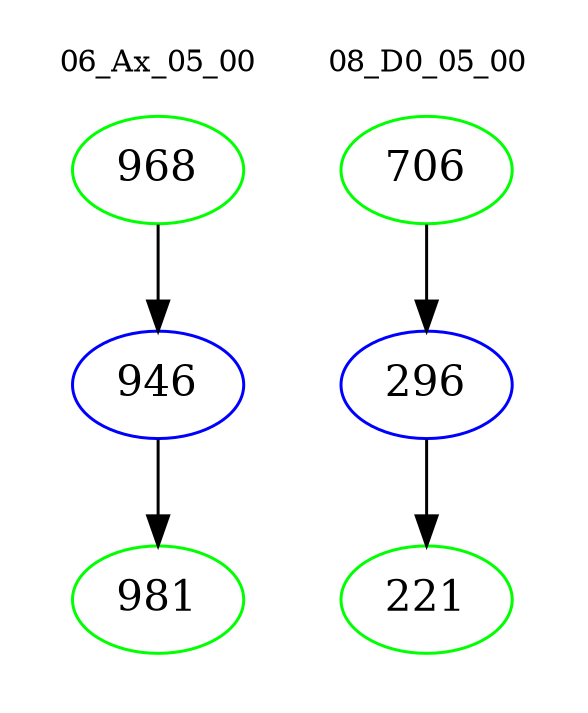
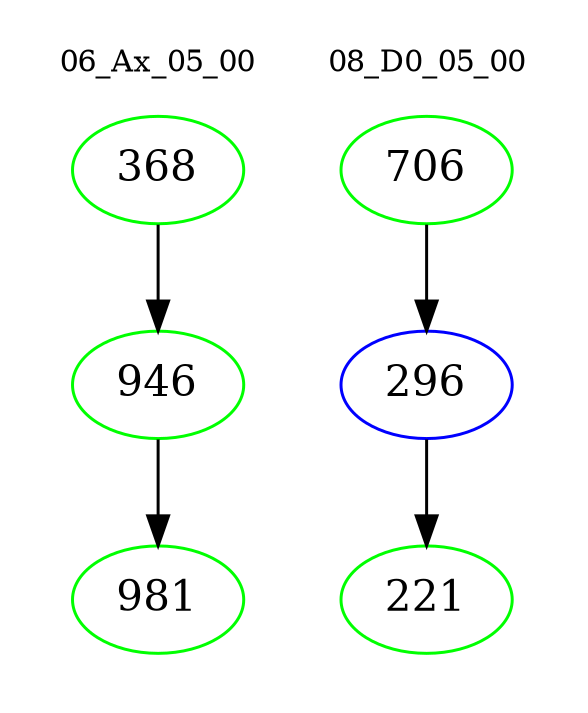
(158, 170) -> (158, 170)
(158, 385) -> (158, 385)
